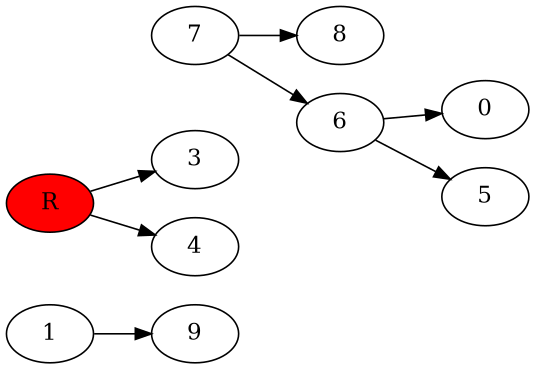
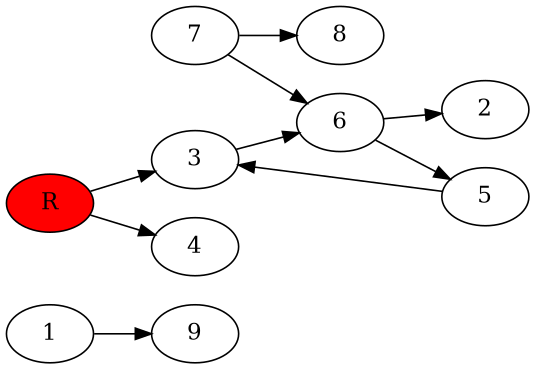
(485, 110) -> (485, 110)
none -> (260, 143)
none -> (349, 179)
